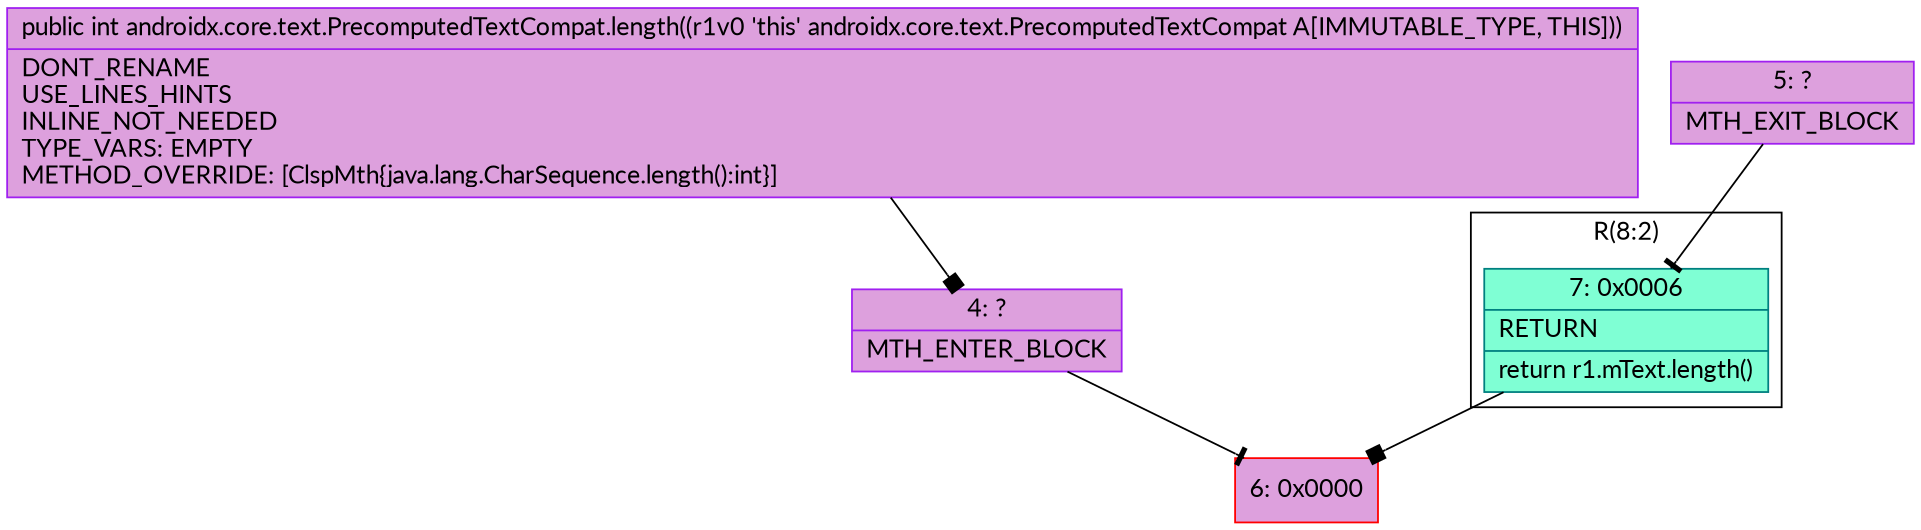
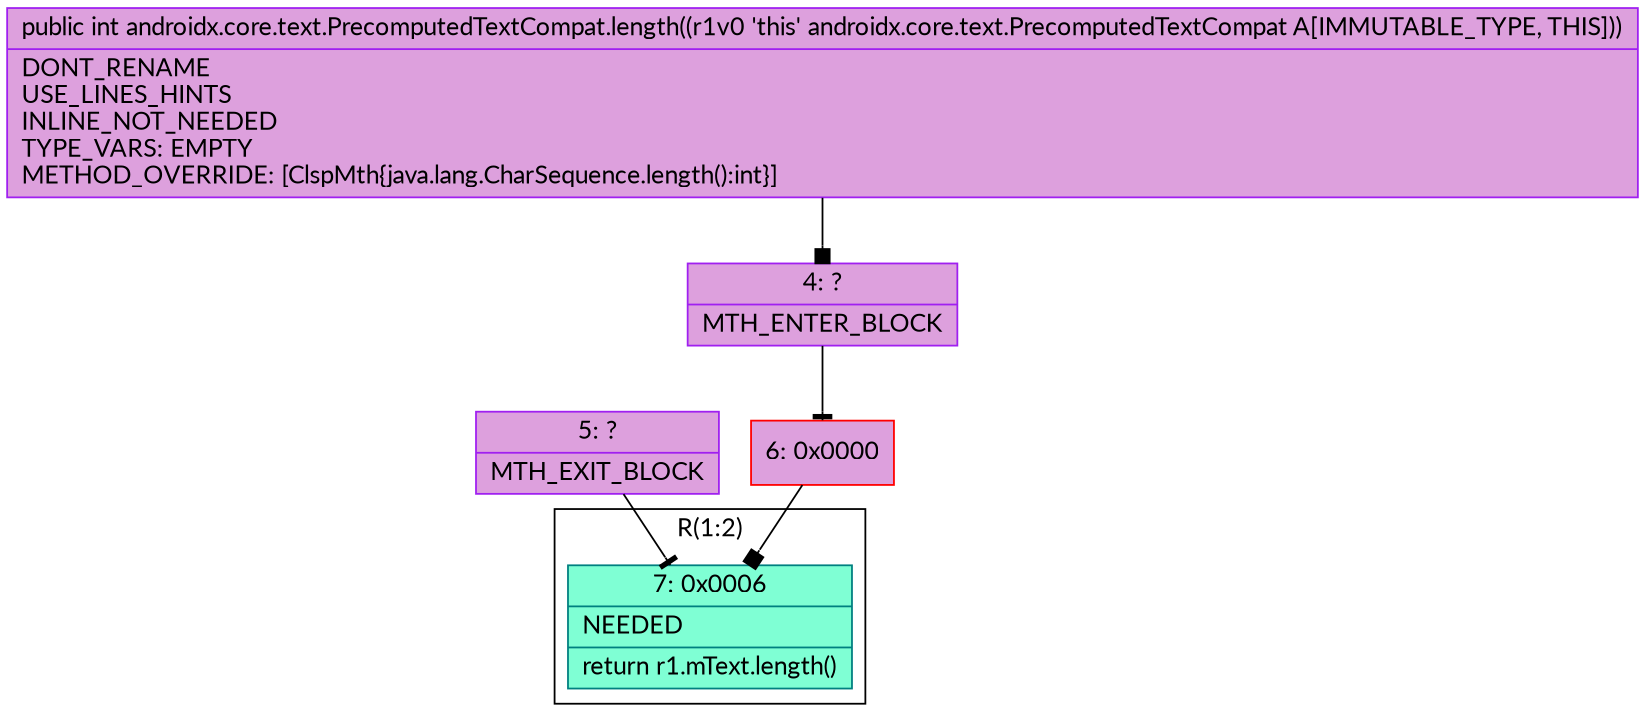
(1626, 233) -> (710, 530)
(1549, 330) -> (633, 626)
(1445, 421) -> (779, 521)
